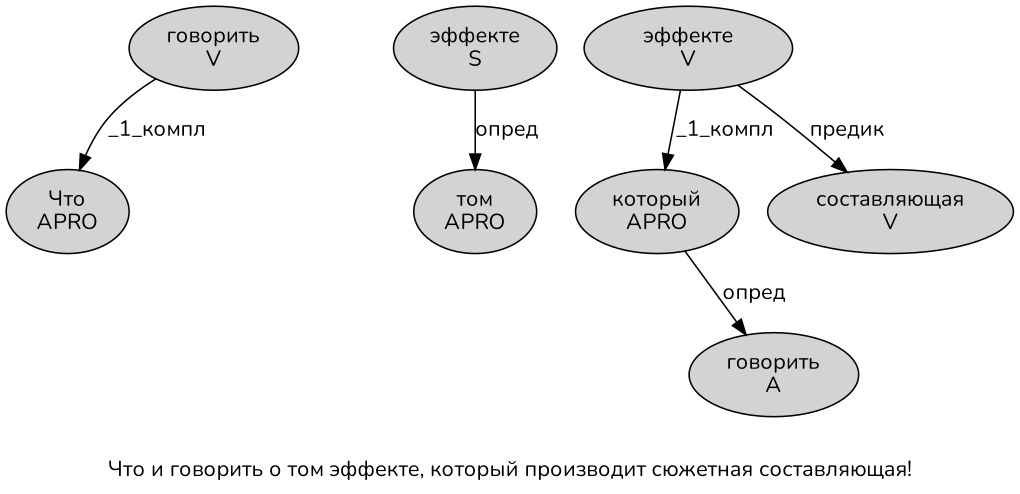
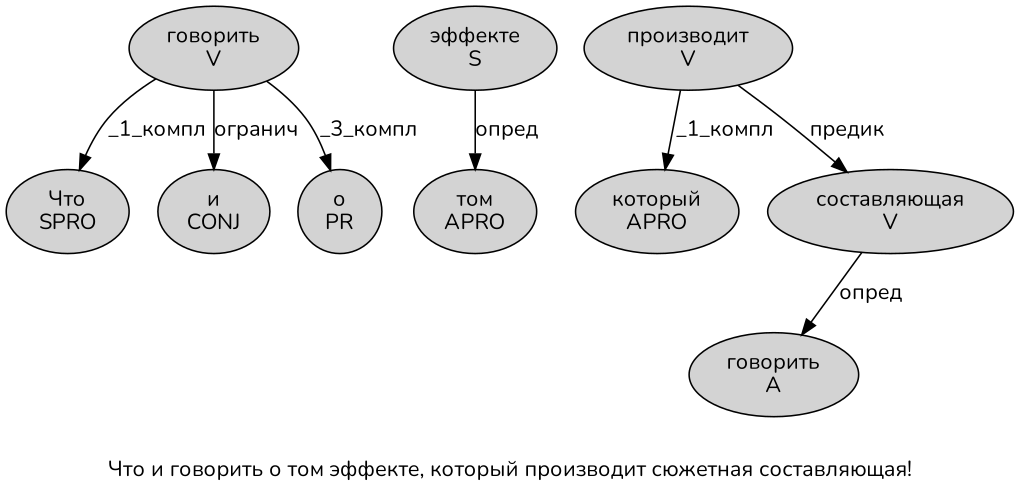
(688, 48) -> (688, 48)
(68, 212) -> (68, 212)
none -> (214, 212)
none -> (340, 212)
(711, 286) -> (837, 287)
